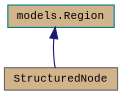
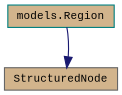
(54, 53) -> (68, 42)
